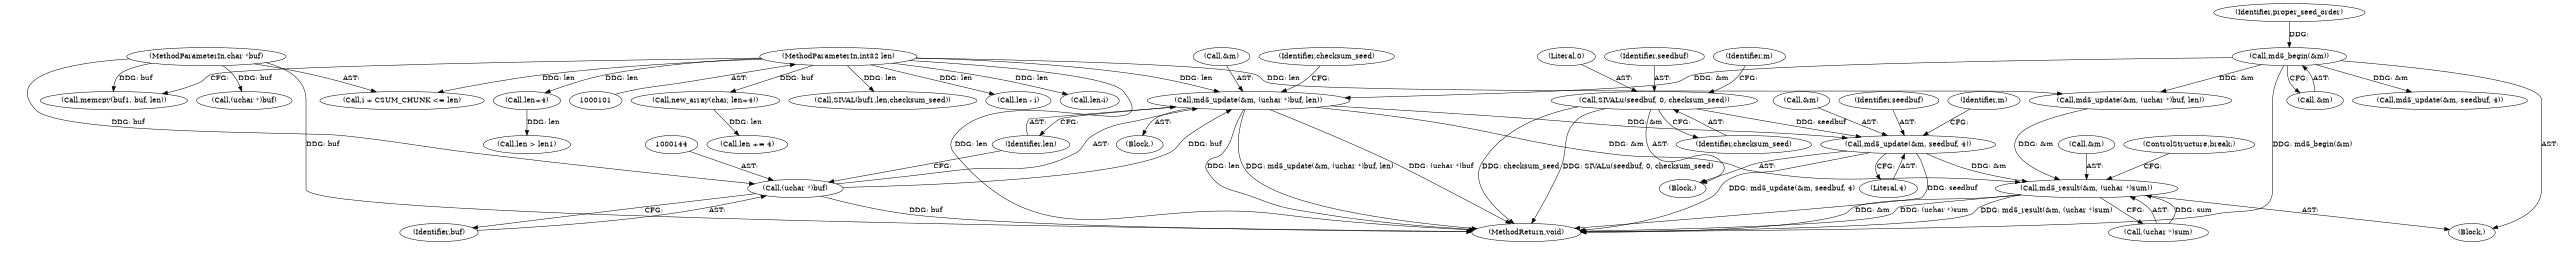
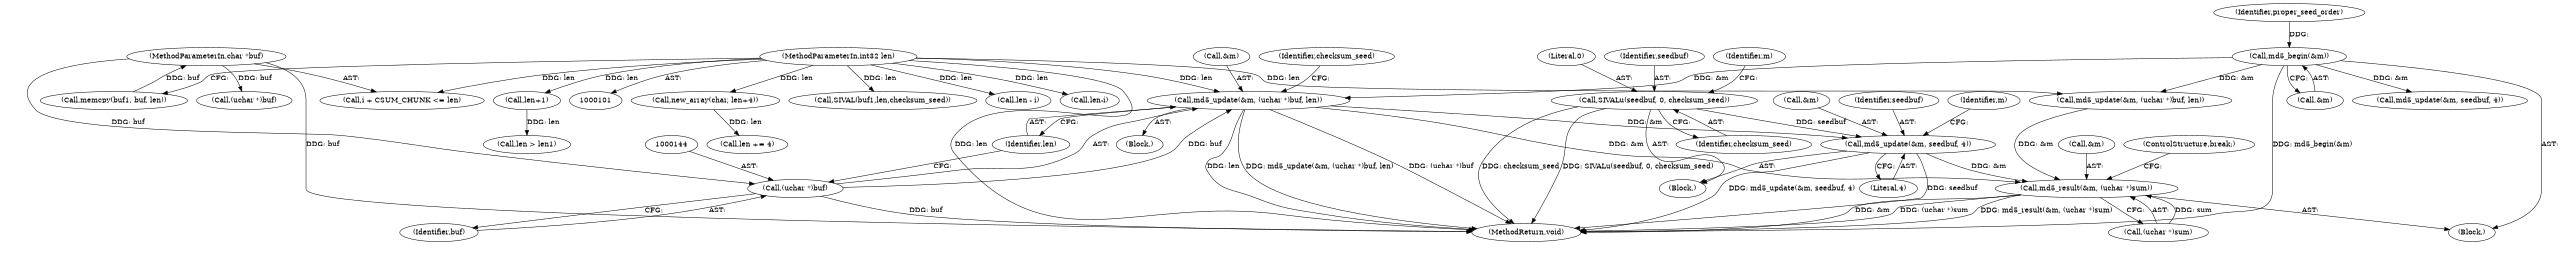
(129, 69) -> (157, 80)
(702, 79) -> (690, 70)
(797, 79) -> (797, 79)
(527, 101) -> (527, 101)
